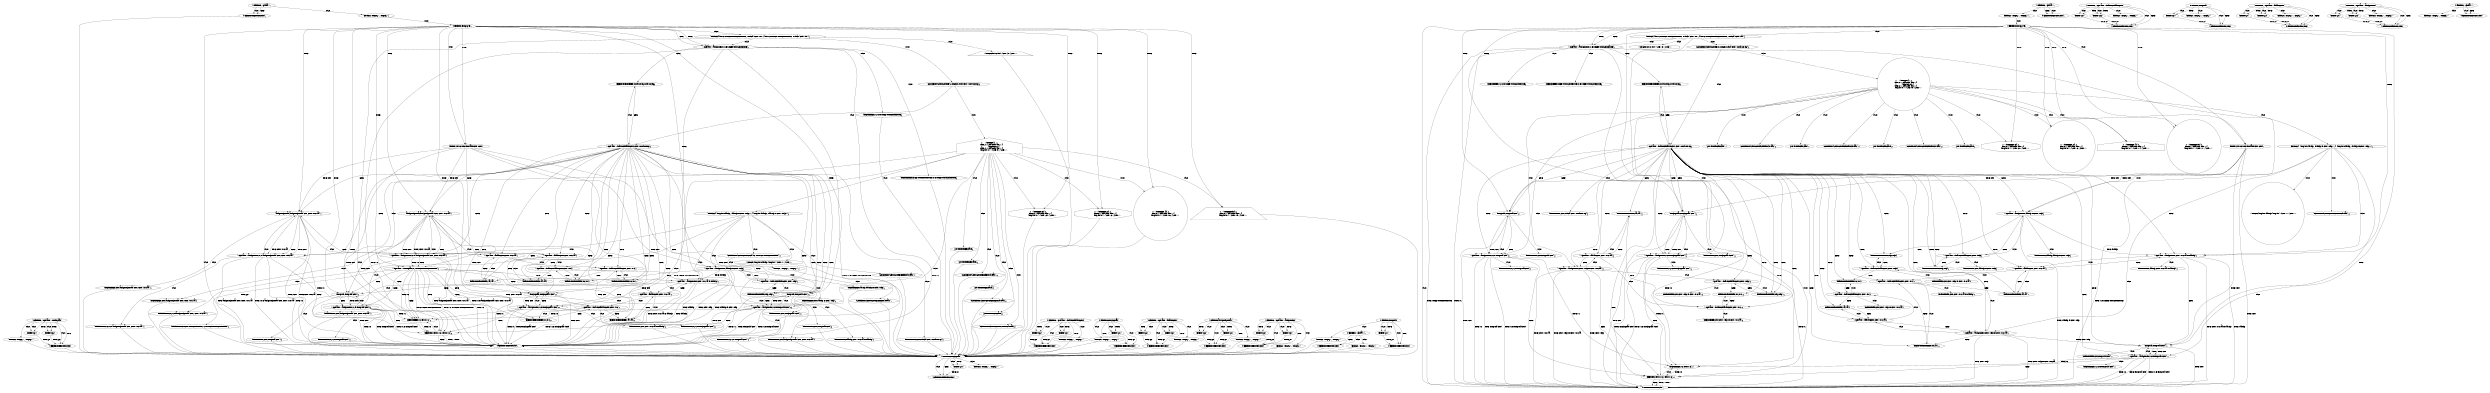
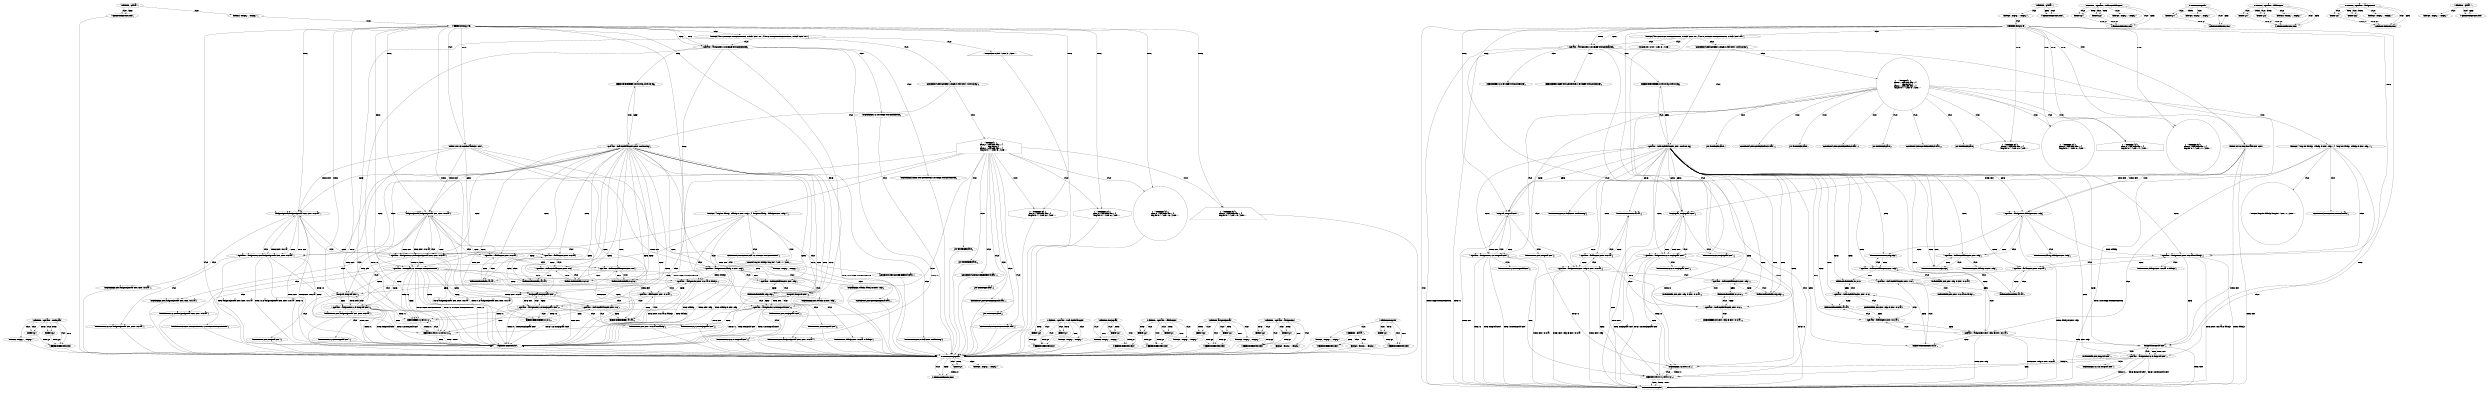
(245, 294) -> (243, 294)
